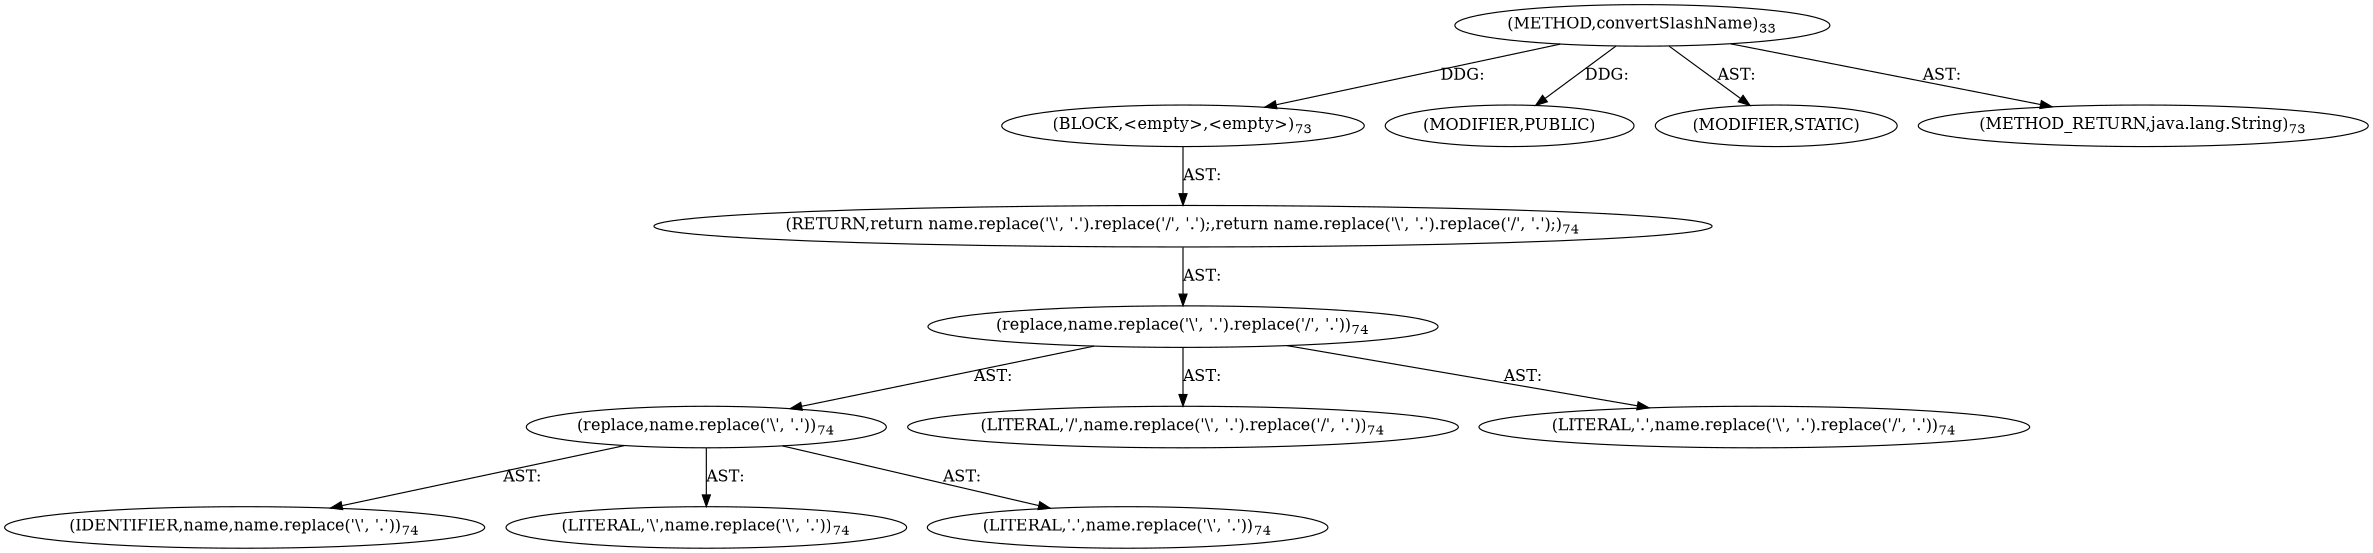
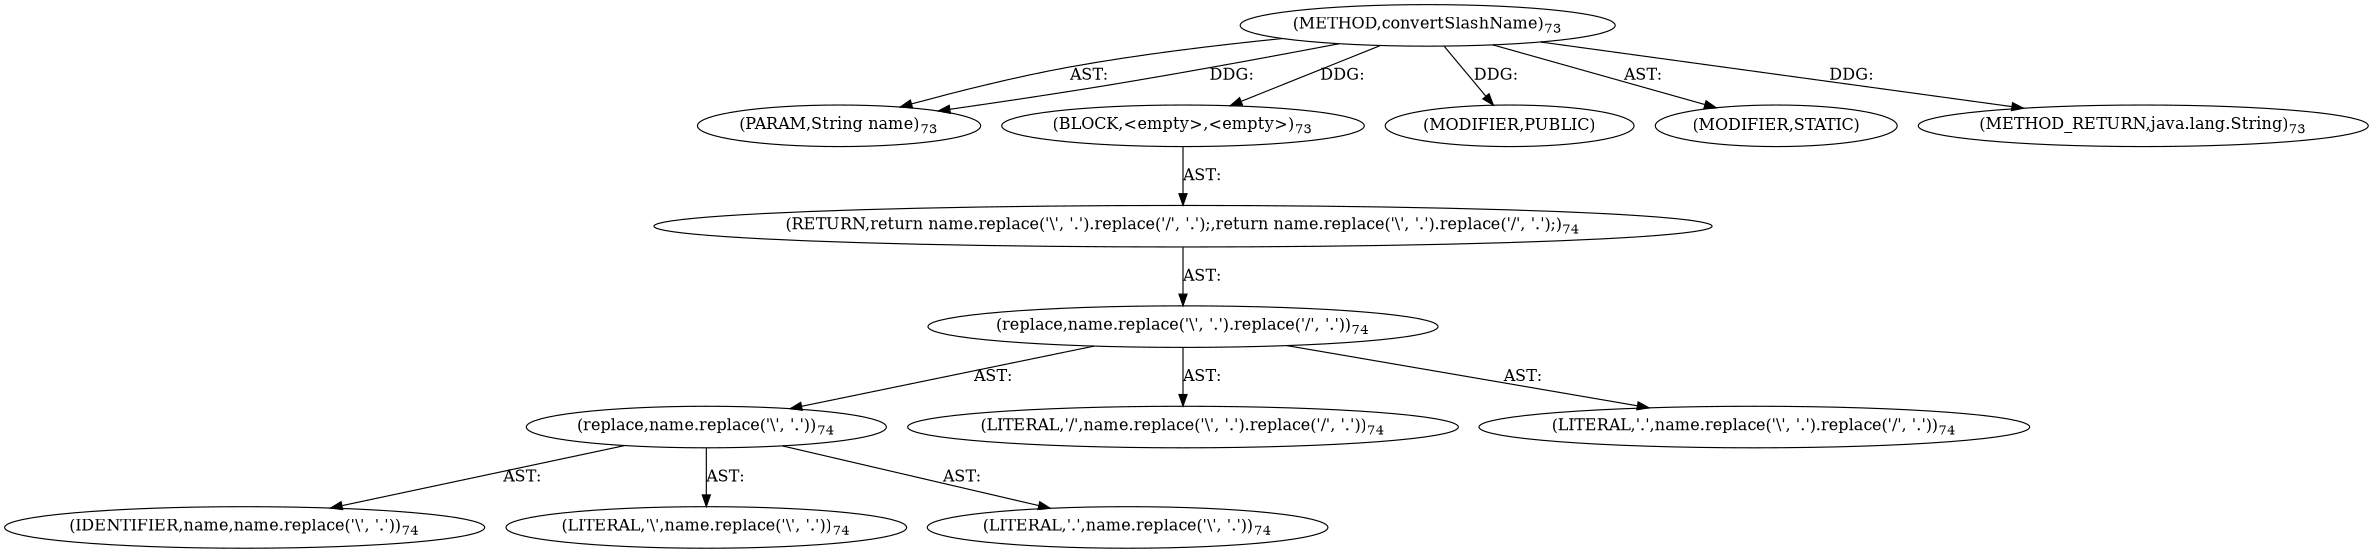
(1768, 24) -> (1553, 24)
(1945, 76) -> (1854, 76)
none -> (839, 126)
